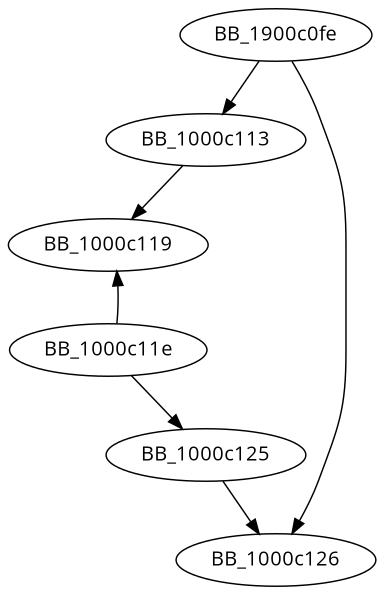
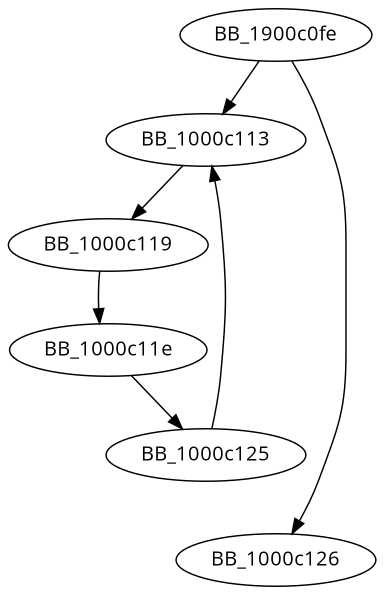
(118, 305) -> (99, 290)
(237, 501) -> (225, 305)
